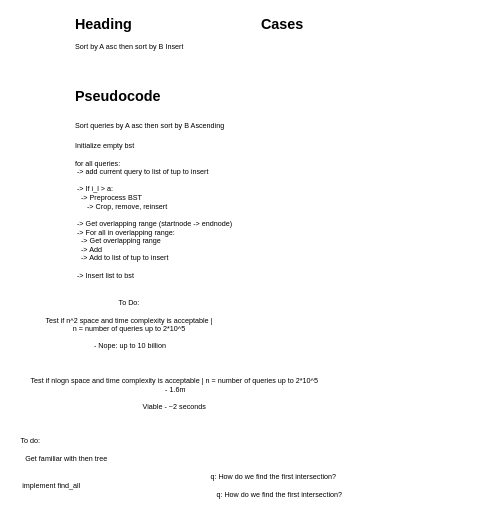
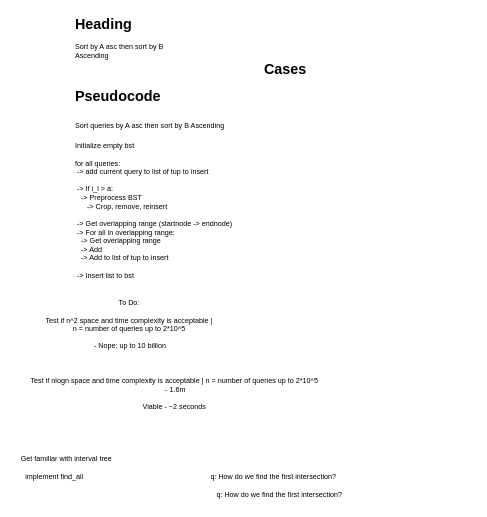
(130, 19) -> (130, 19)
(366, 120) -> (369, 165)
(30, 441) -> none
(67, 459) -> (67, 459)
(51, 486) -> (54, 477)
